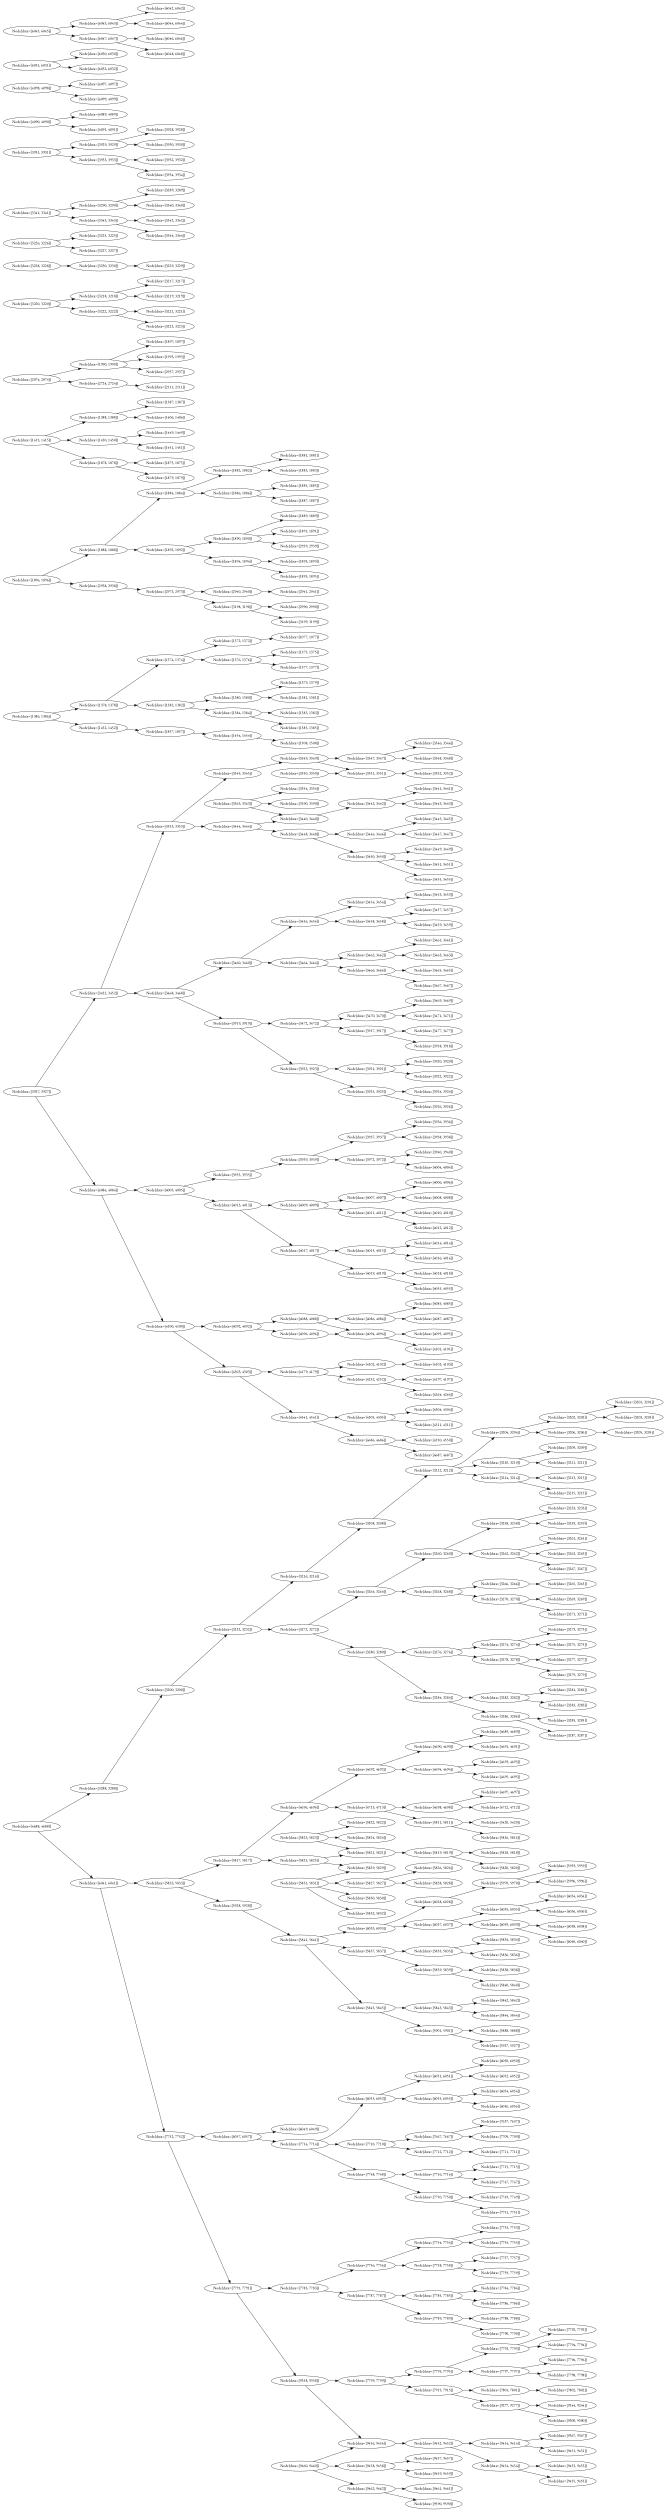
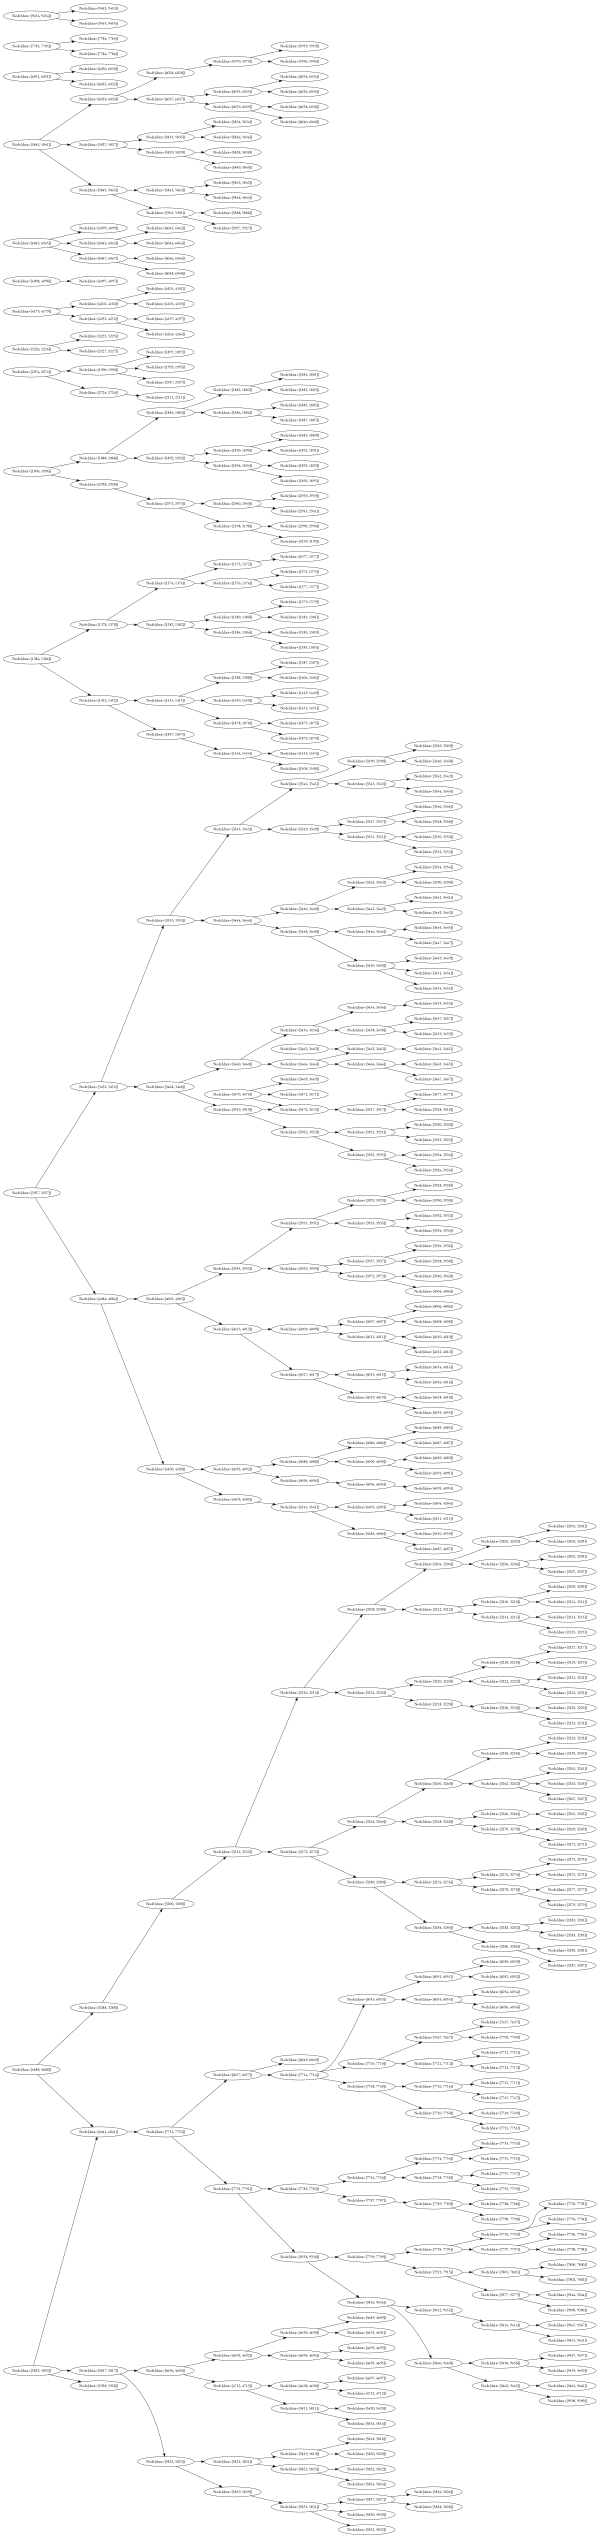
(64, 93) -> (64, 236)
(265, 542) -> (265, 500)
none -> (131, 701)
none -> (300, 754)
(332, 773) -> (399, 837)
none -> (265, 807)
(265, 811) -> (332, 896)
(399, 955) -> (332, 1049)
(332, 1020) -> (265, 1102)
none -> (265, 1247)
(332, 1326) -> (332, 1462)
(399, 1341) -> (131, 297)
(265, 1372) -> none
(473, 1454) -> (399, 1588)
none -> (568, 1572)
none -> (367, 1693)
none -> (568, 1723)
(332, 1845) -> (265, 2465)
(332, 1876) -> (265, 2499)
(131, 1883) -> (65, 2253)
(265, 1922) -> none
none -> (501, 2068)
none -> (568, 2265)
(399, 2296) -> none
(469, 2453) -> none
(332, 2455) -> (413, 2327)
